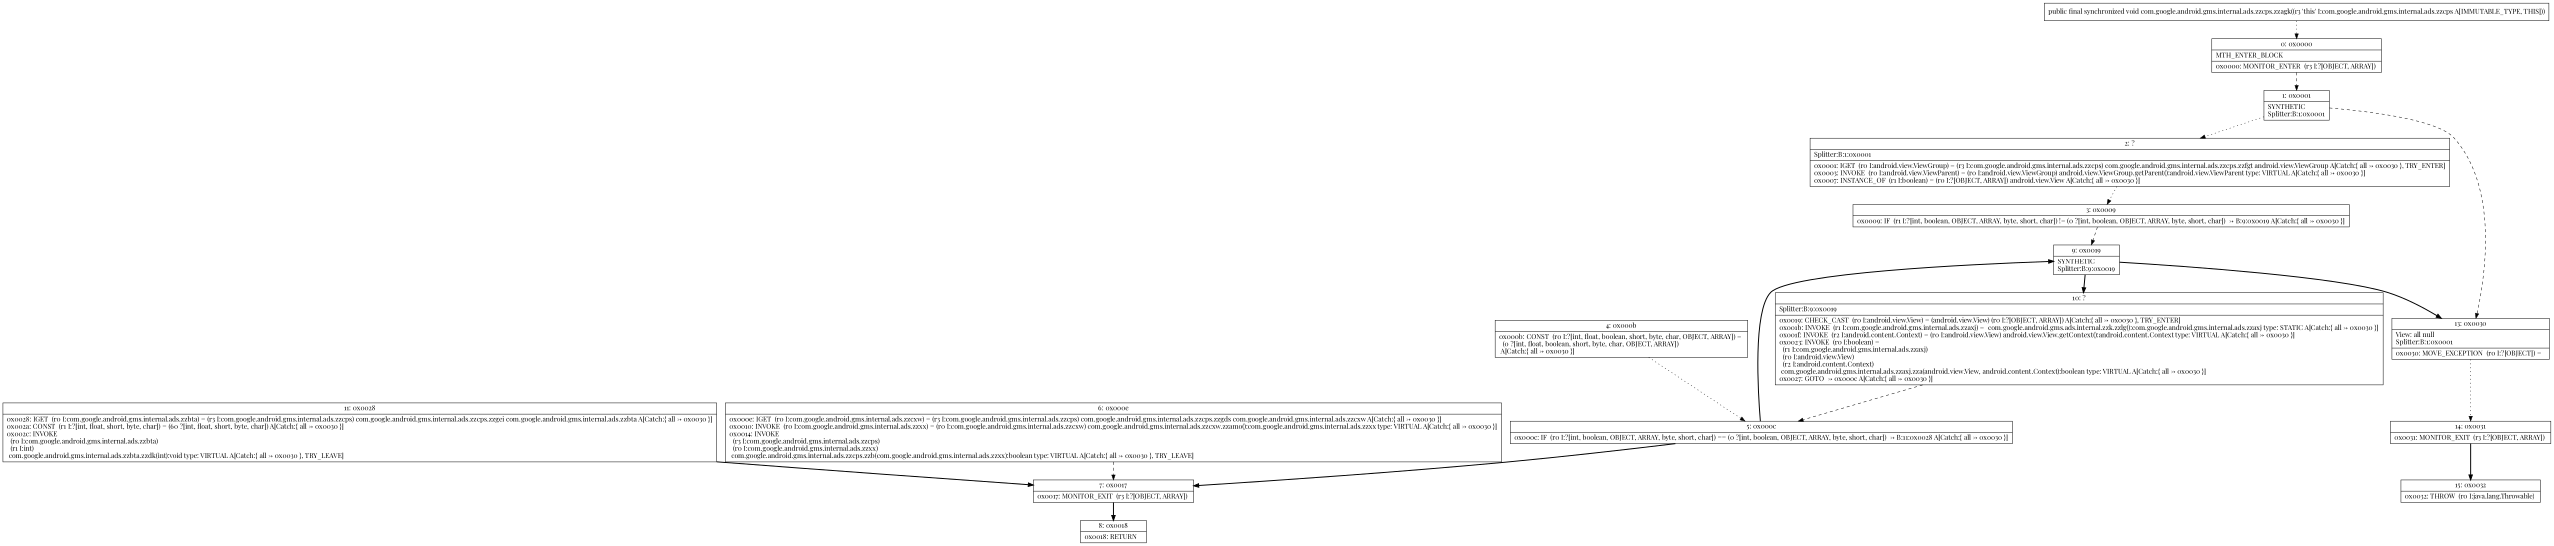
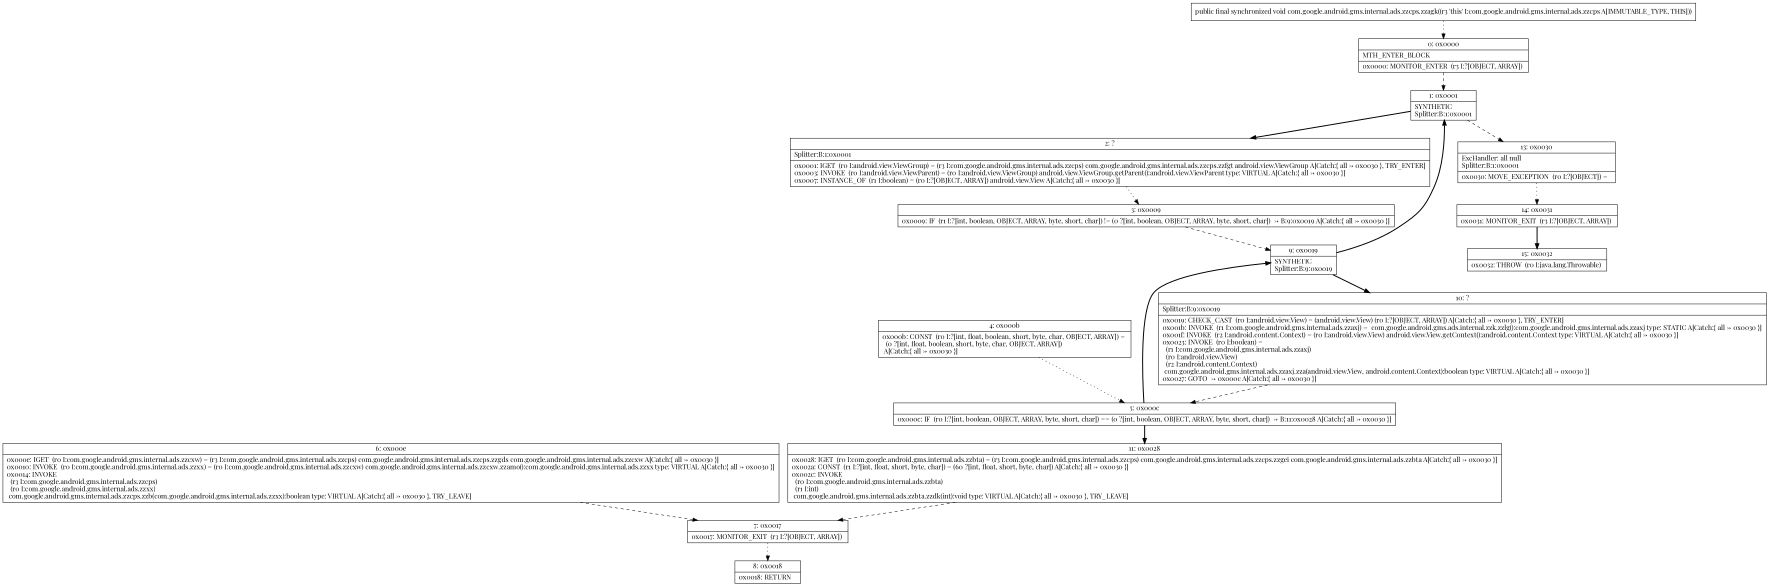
(2234, 127) -> (1333, 124)
(2281, 275) -> (1419, 212)
(2415, 335) -> (1492, 158)
(1437, 468) -> (1145, 432)
(873, 473) -> (899, 511)
(1113, 509) -> (768, 549)
